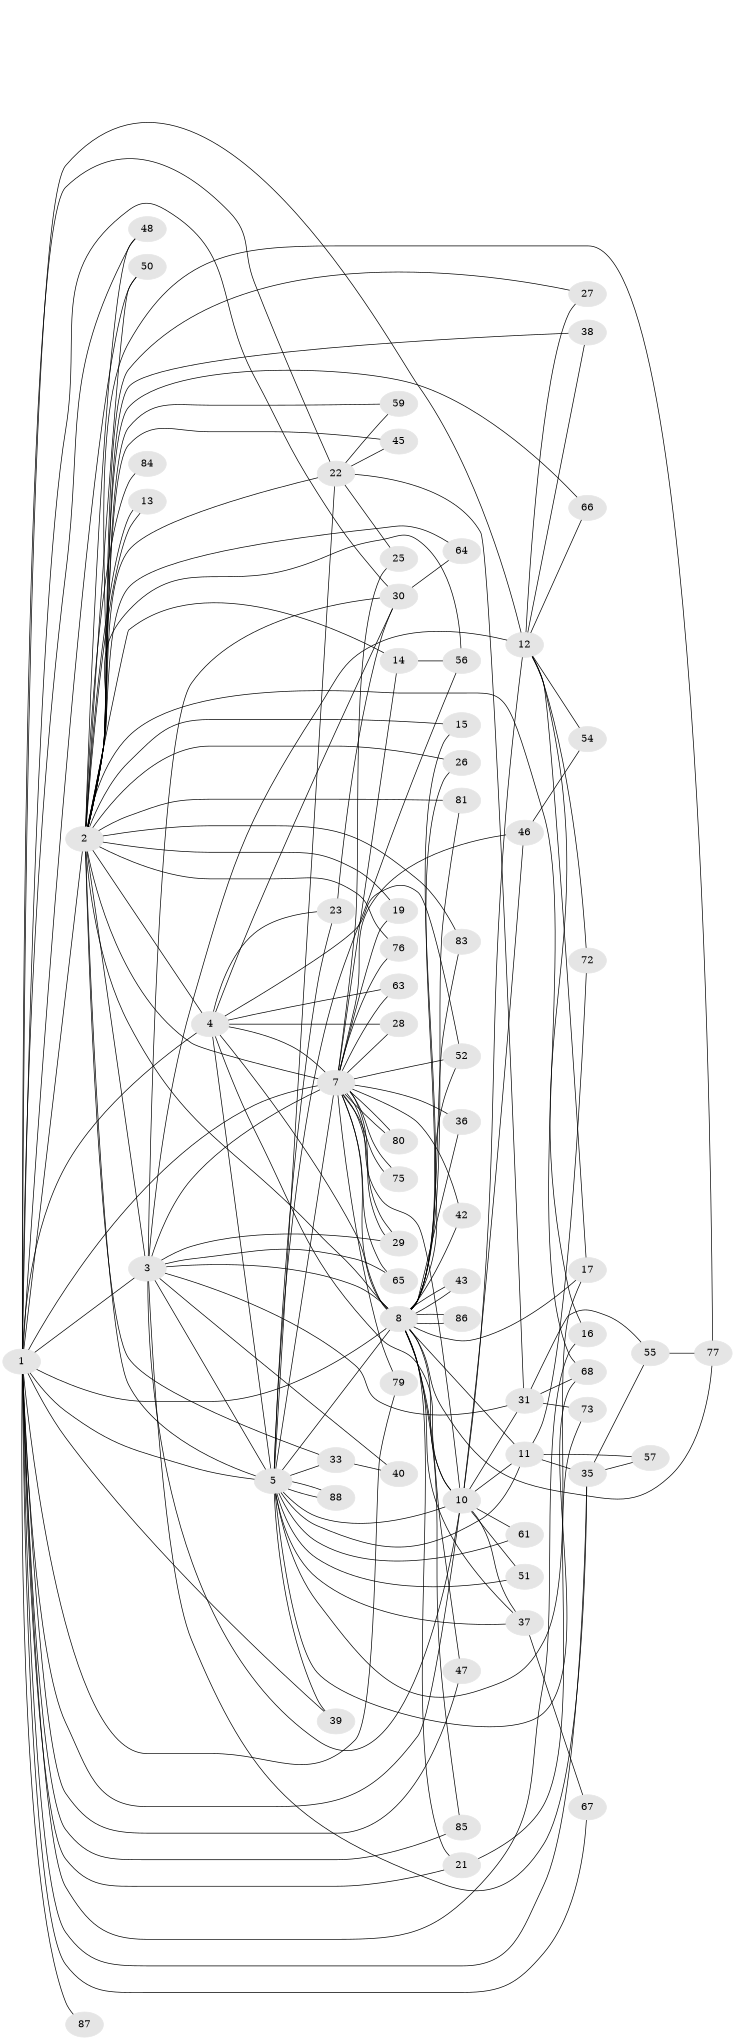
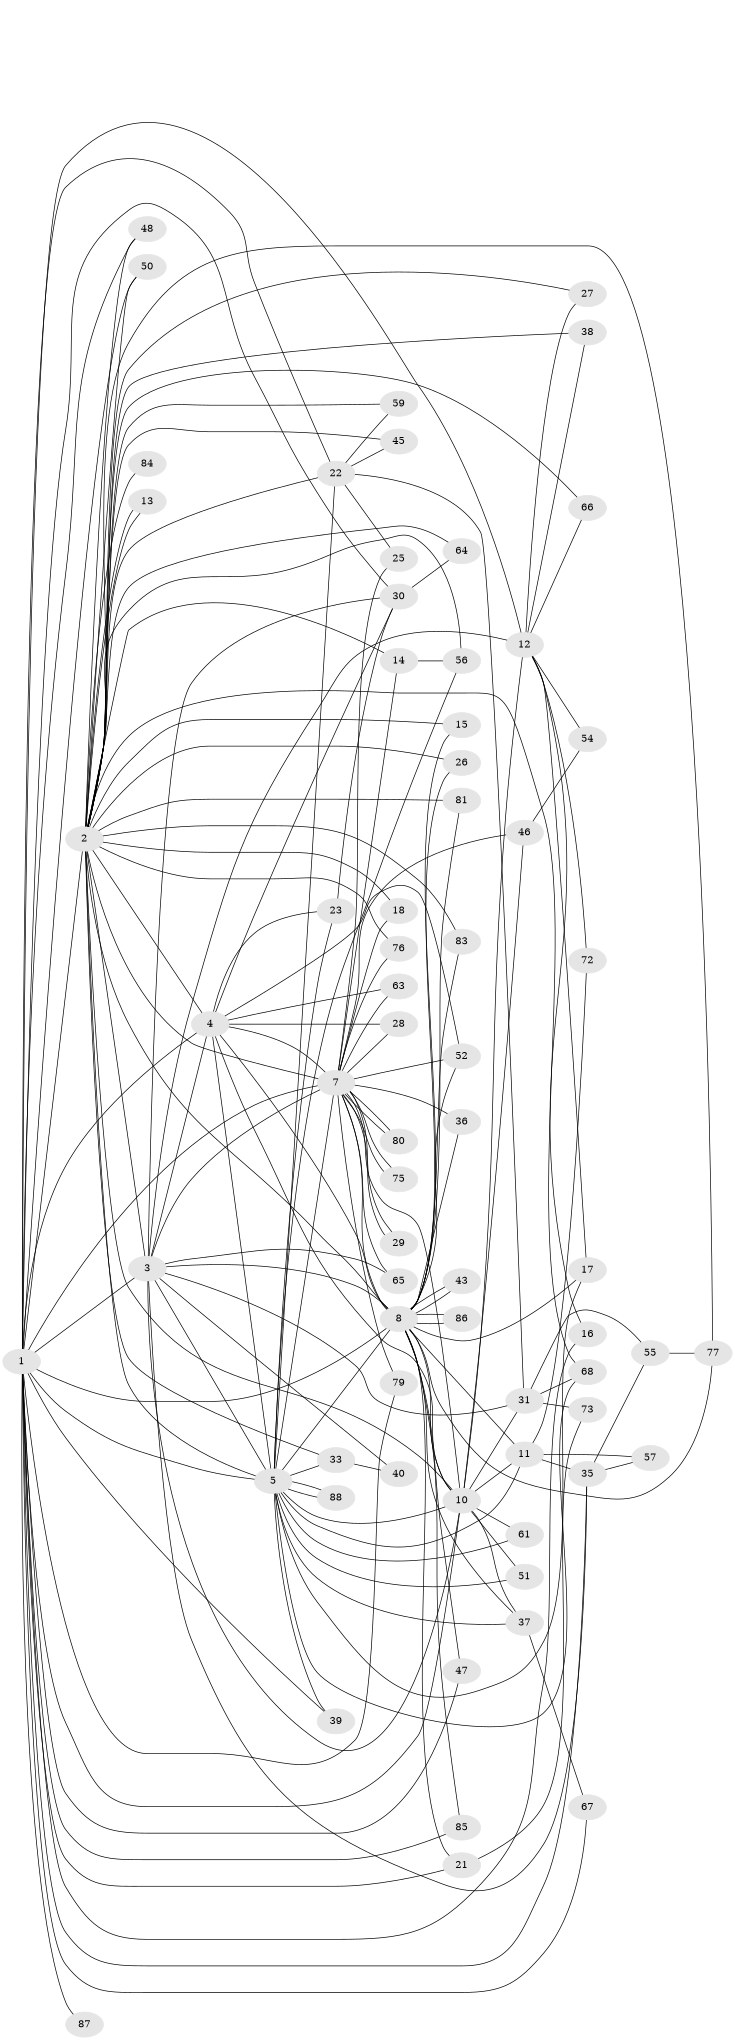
(399, 911) -> (399, 911)
(462, 1216) -> none
(269, 1235) -> (179, 1146)
none -> (121, 1264)
